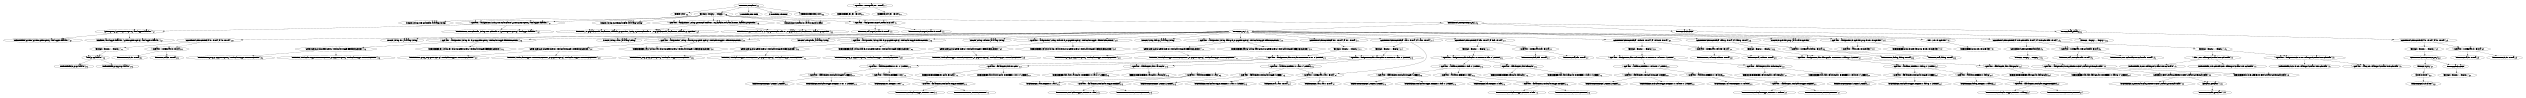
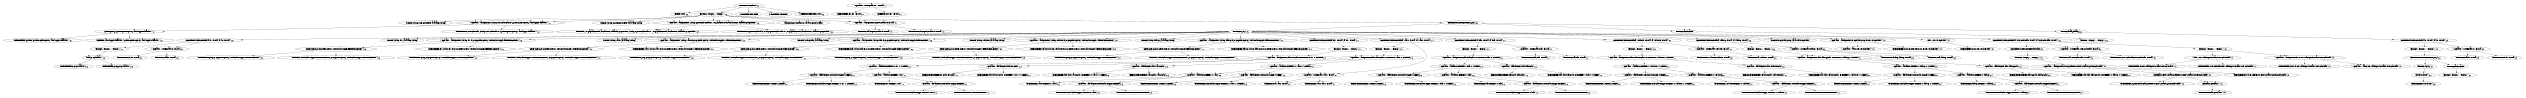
(1305, 71) -> (1247, 71)
